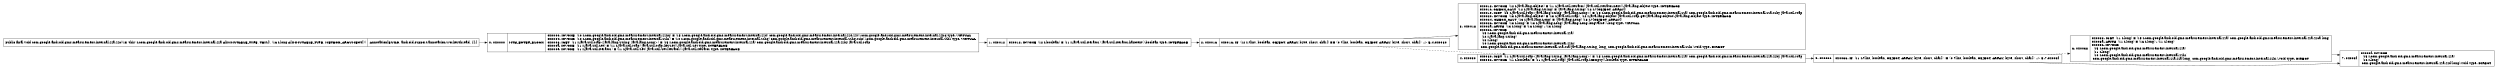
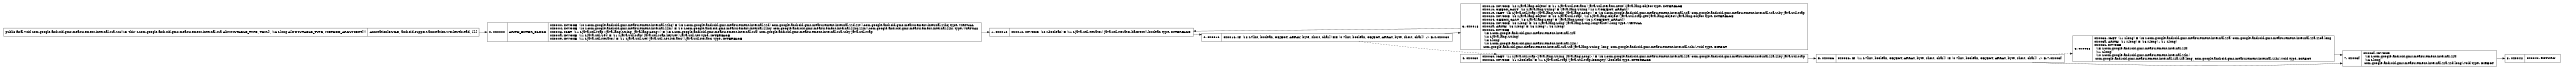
none -> (1328, 30)
(526, 42) -> (528, 32)
none -> (2533, 58)
